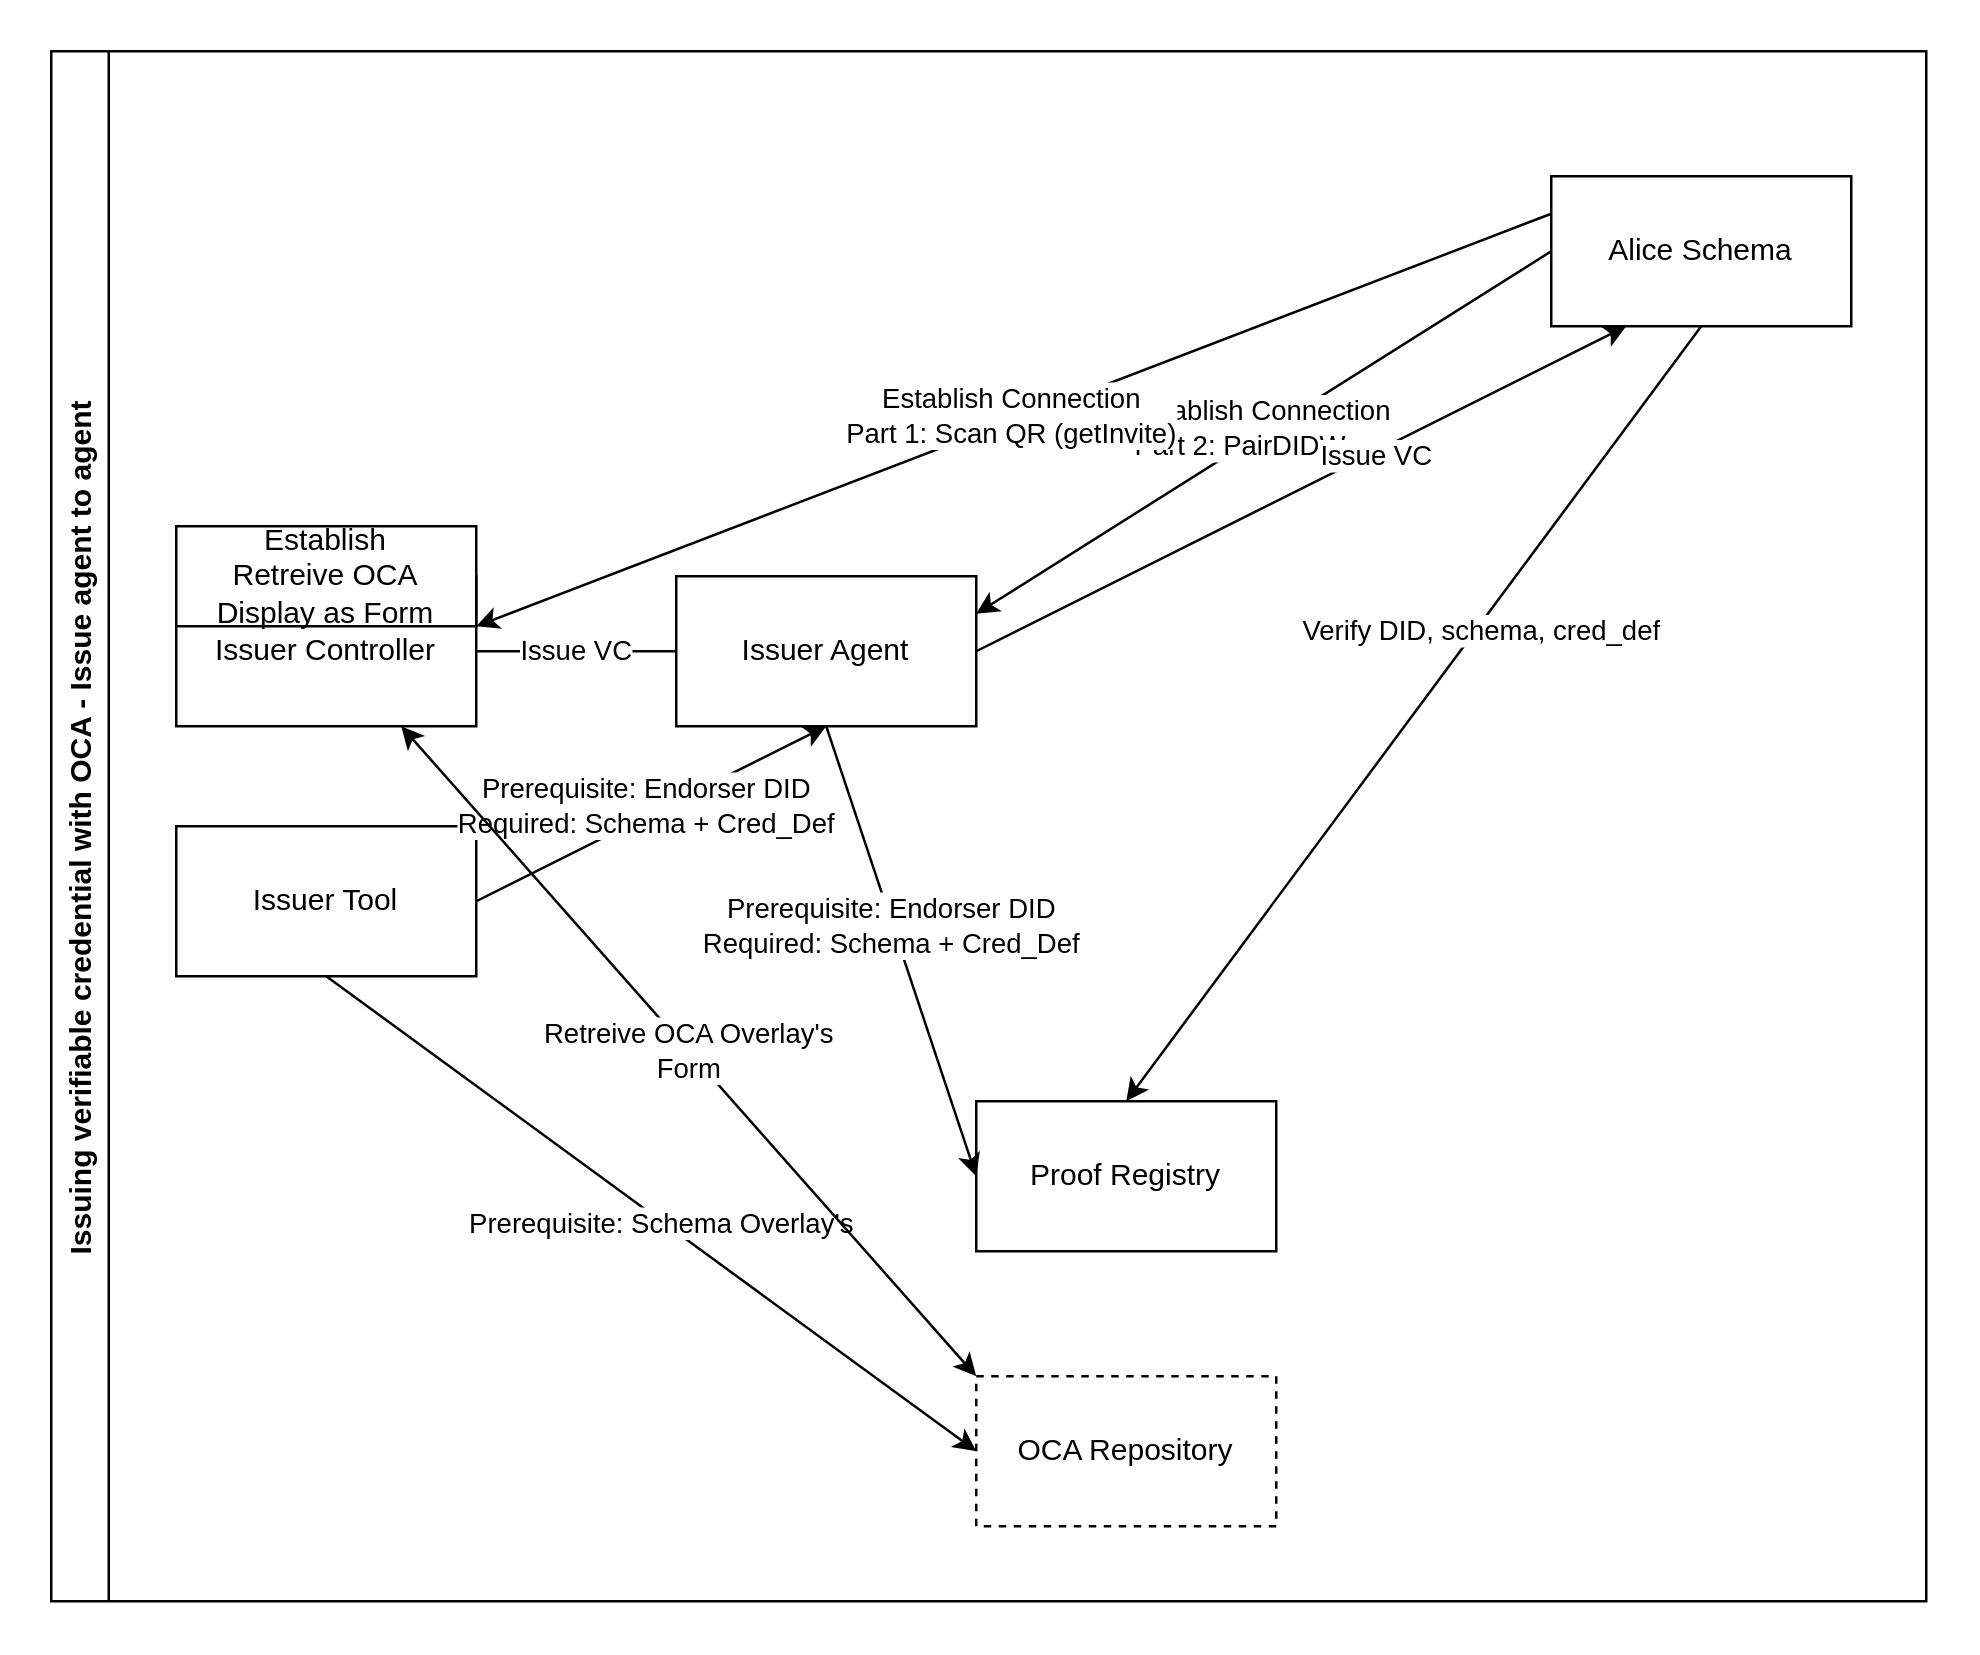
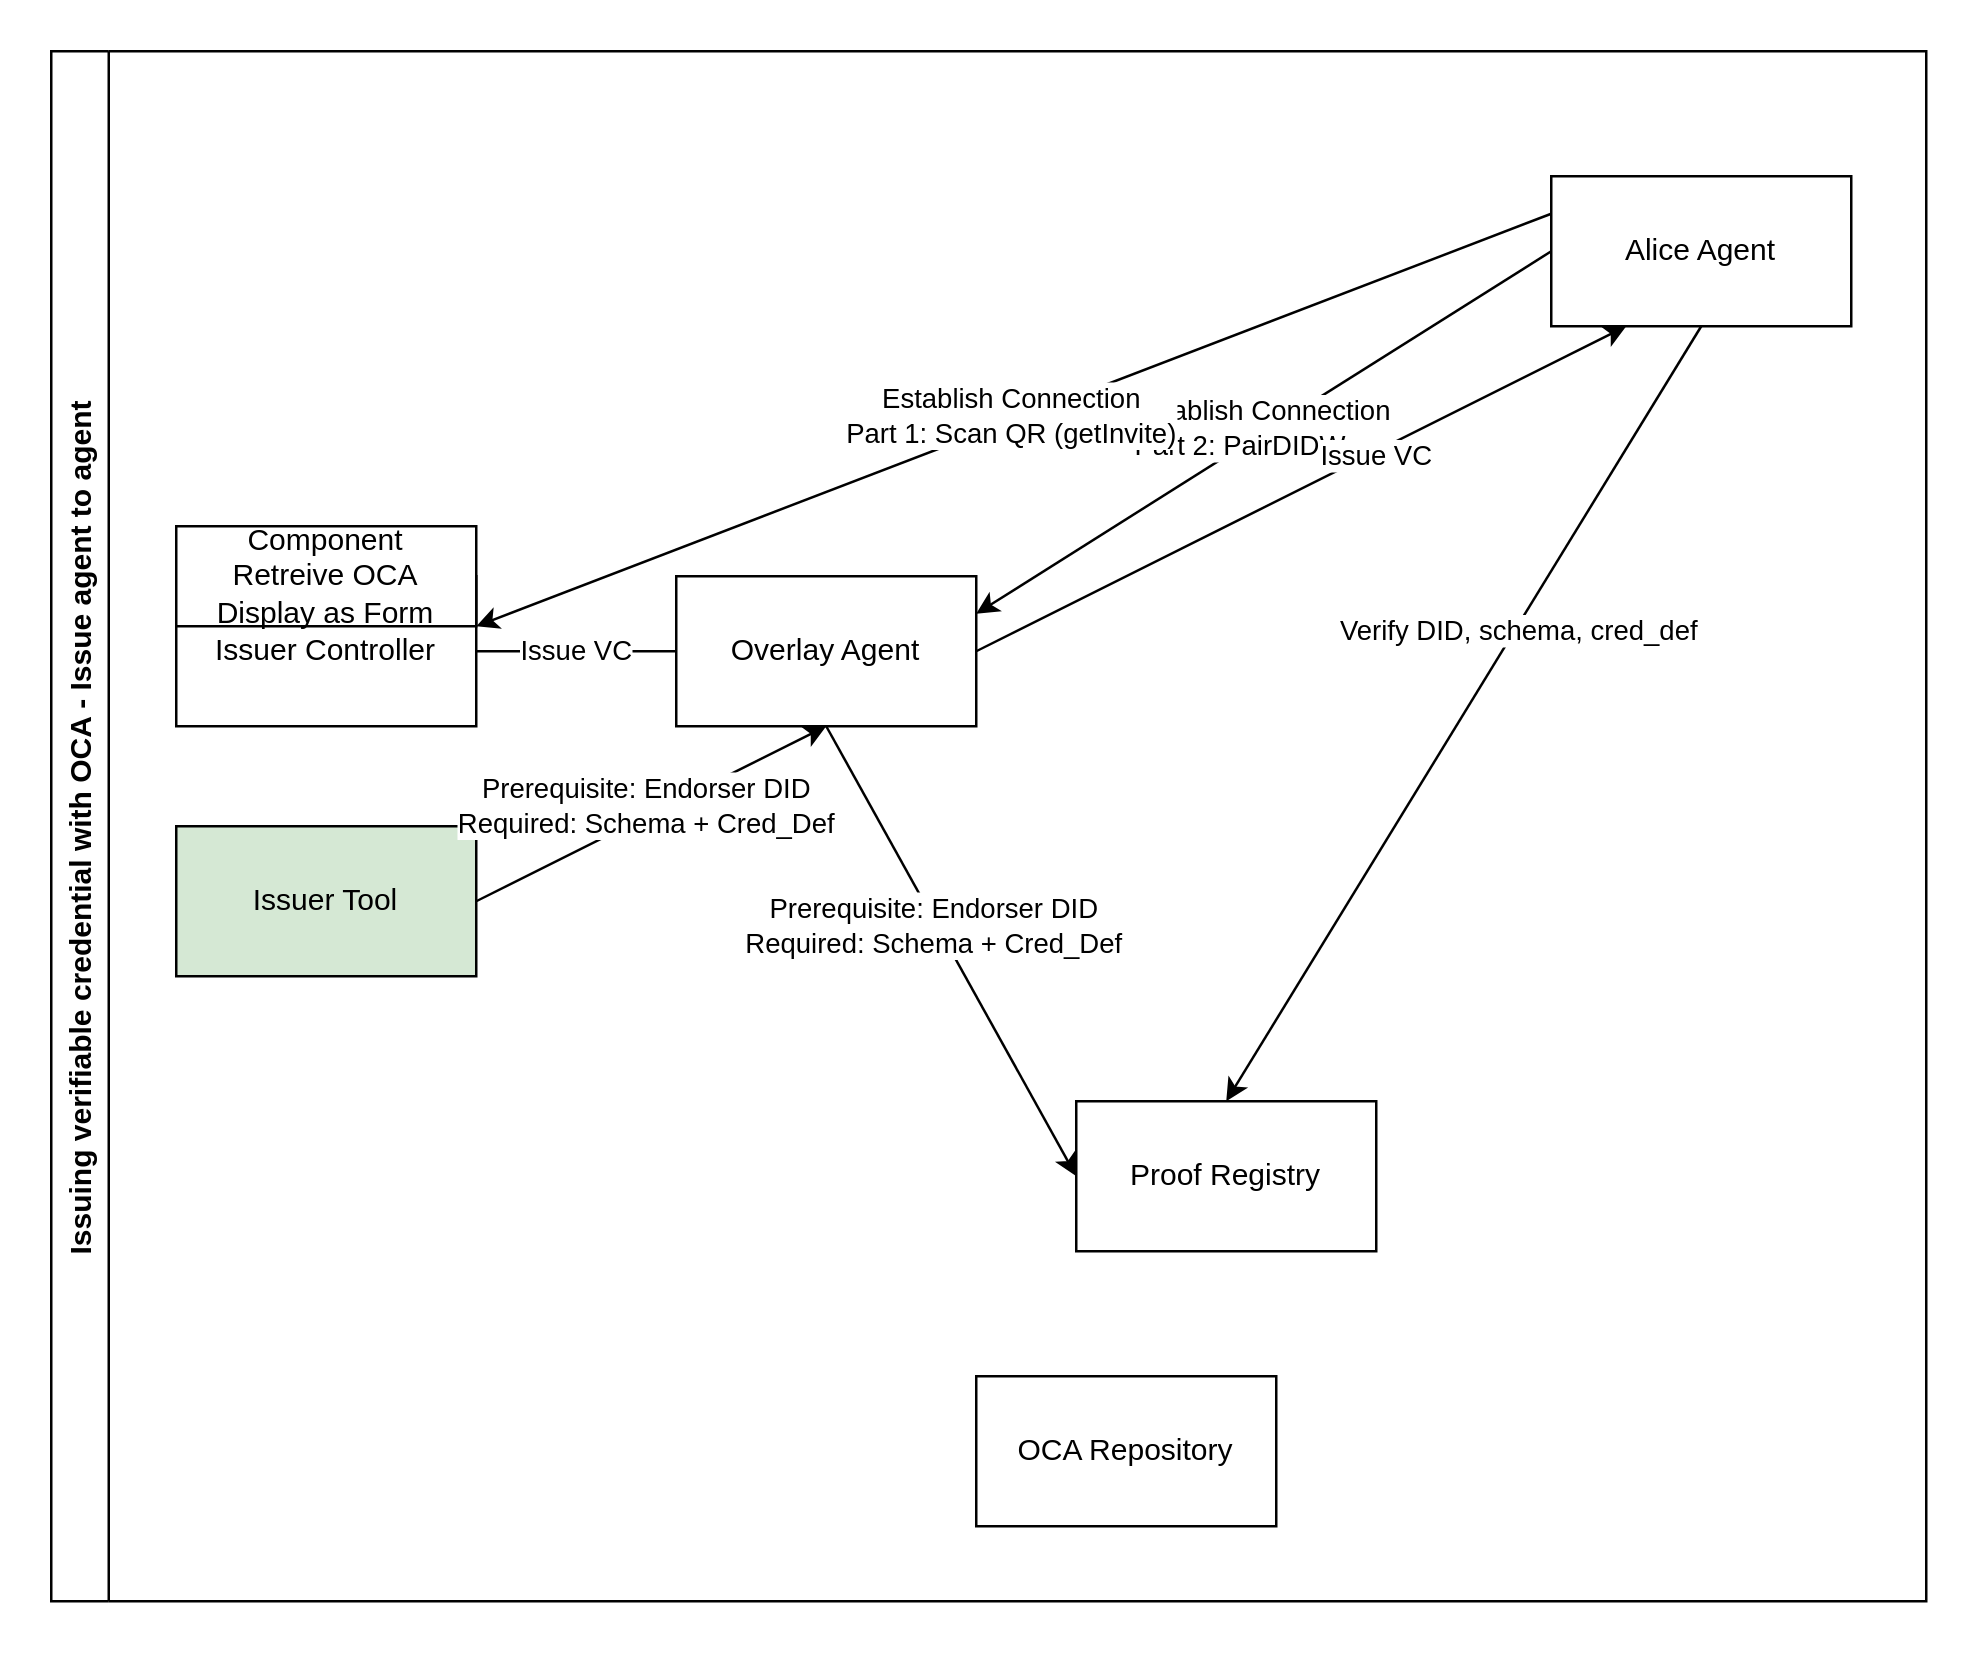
(1701, 251) -> (1701, 251)
(326, 576) -> (326, 576)
(826, 651) -> (826, 651)
(326, 901) -> (326, 901)
(485, 1092) -> none
(1126, 1176) -> (1226, 1176)
(831, 1212) -> none
(1126, 1451) -> (1126, 1451)
